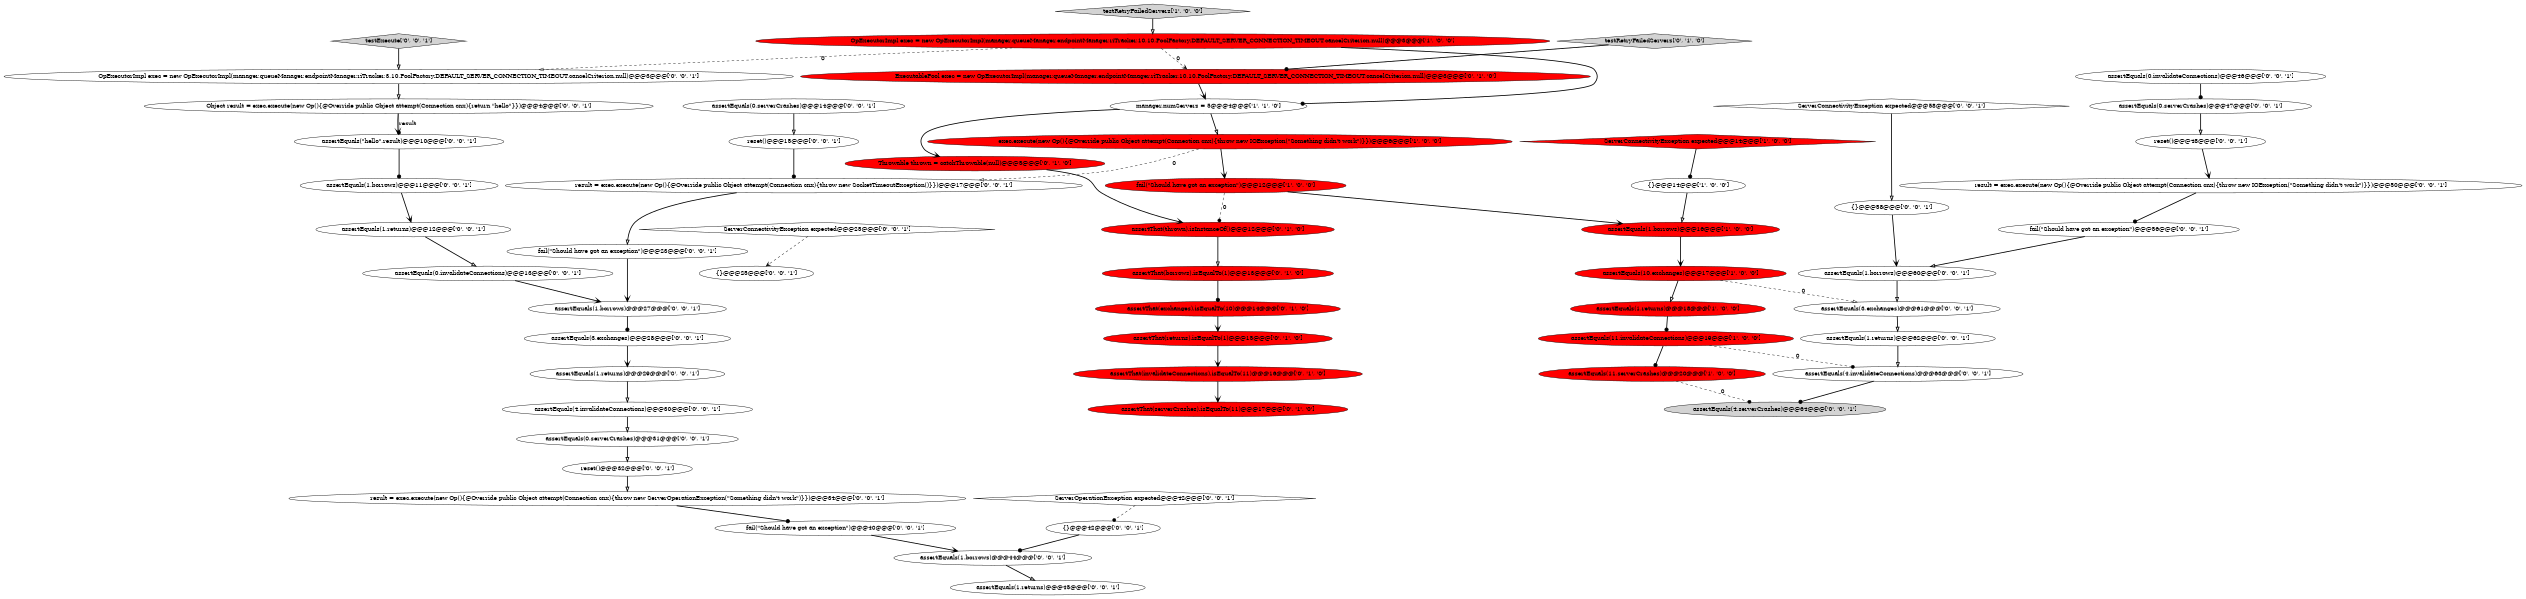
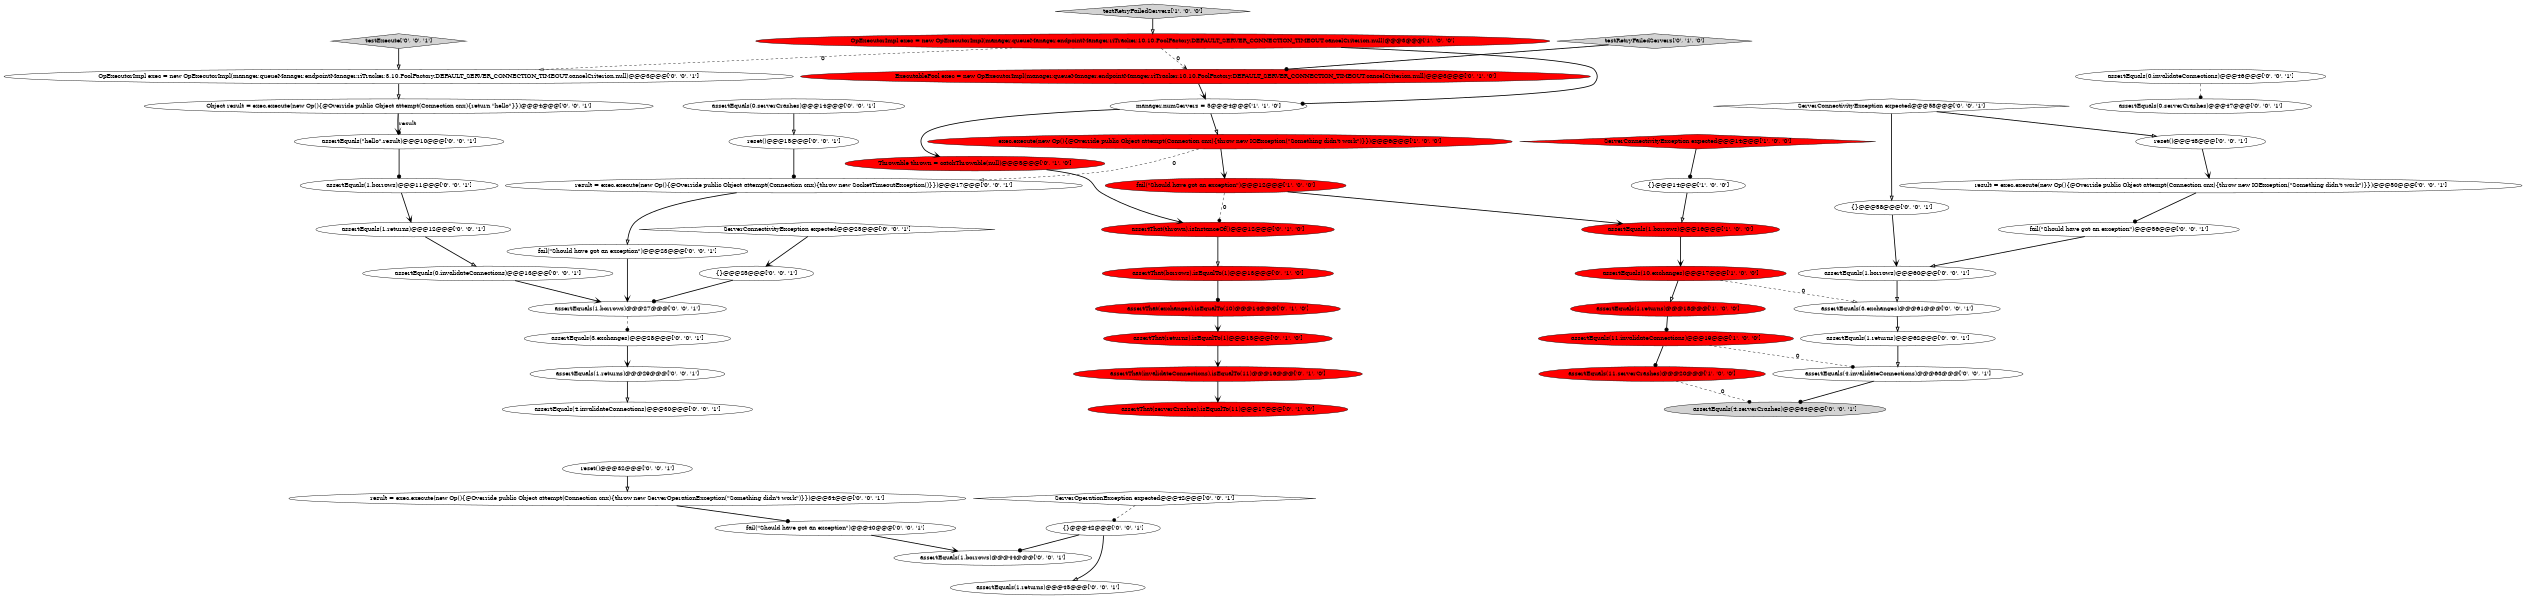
(2201, 90) -> (2201, 90)
(2201, 122) -> (2044, 124)
(789, 250) -> (789, 250)
none -> (694, 291)
(627, 322) -> (627, 322)
(627, 439) -> none
(1019, 572) -> (1098, 562)
